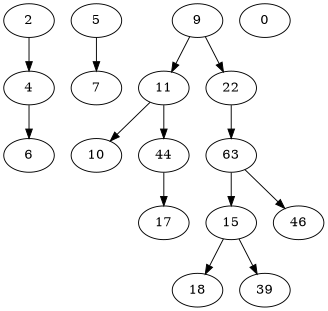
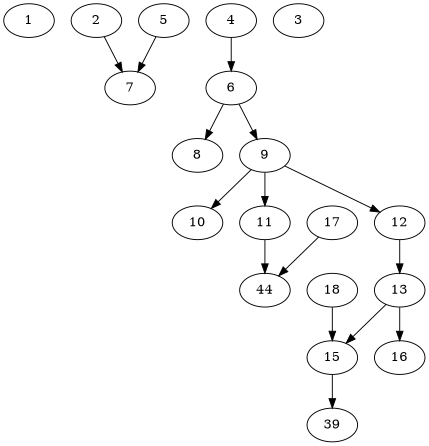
none -> (29, 21)
(265, 21) -> (299, 21)
(29, 50) -> (111, 50)
(231, 88) -> (400, 223)
(134, 118) -> (235, 186)
none -> (246, 118)
none -> (198, 155)
(231, 155) -> (400, 290)
(164, 185) -> (302, 253)
(299, 223) -> (400, 358)
(217, 252) -> (332, 319)
